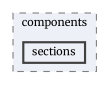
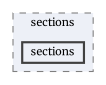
(55, 23) -> (53, 23)
